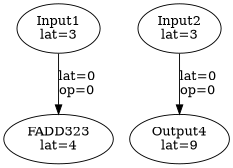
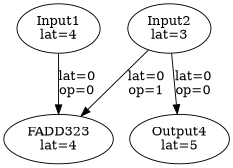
(59, 29) -> (59, 29)
none -> (118, 80)
(180, 139) -> (180, 139)
